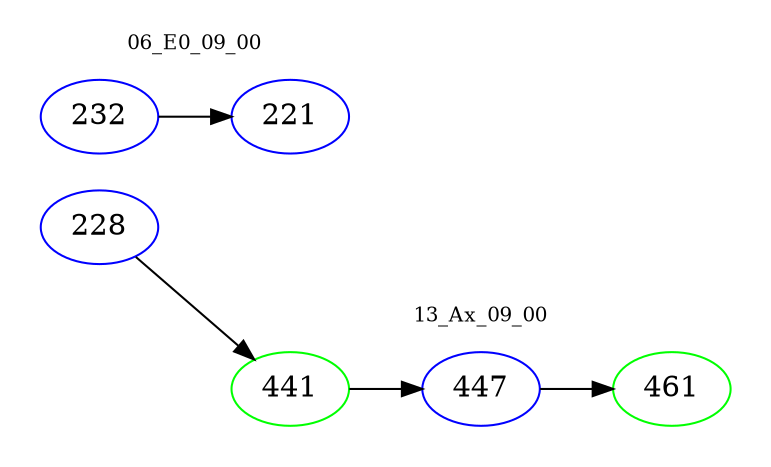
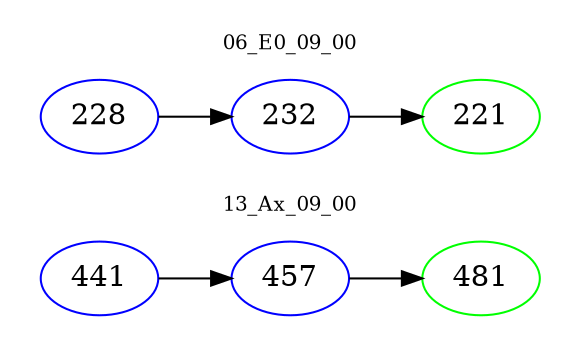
(290, 117) -> (481, 117)
(187, 301) -> (185, 117)
(290, 389) -> (99, 278)
(481, 389) -> (290, 278)
(672, 389) -> (481, 278)
